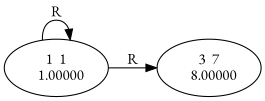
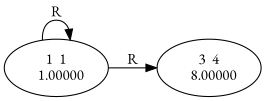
(209, 68) -> (209, 68)
